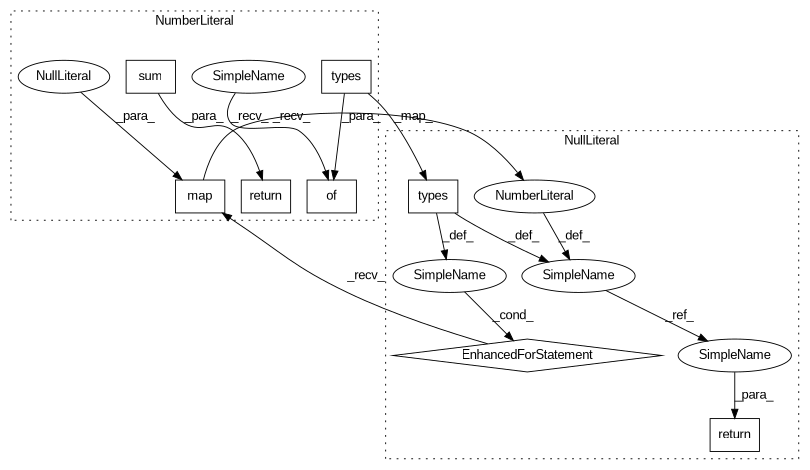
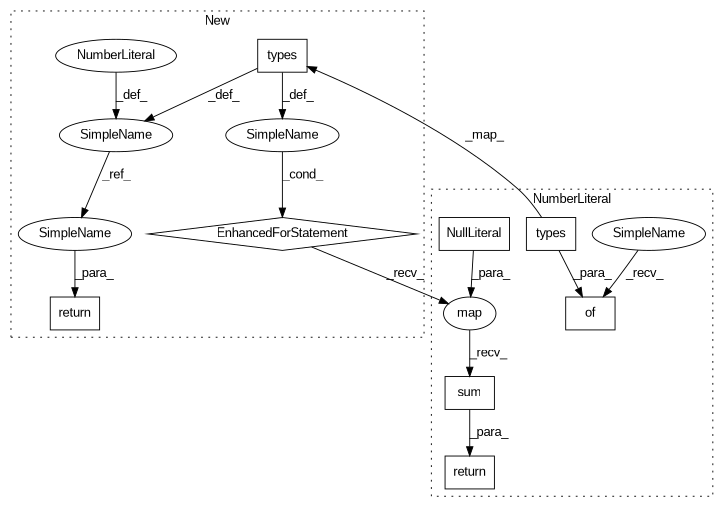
(64, 77) -> (474, 234)
(353, 113) -> (470, 349)
(592, 141) -> (218, 21)
(200, 196) -> (470, 313)
